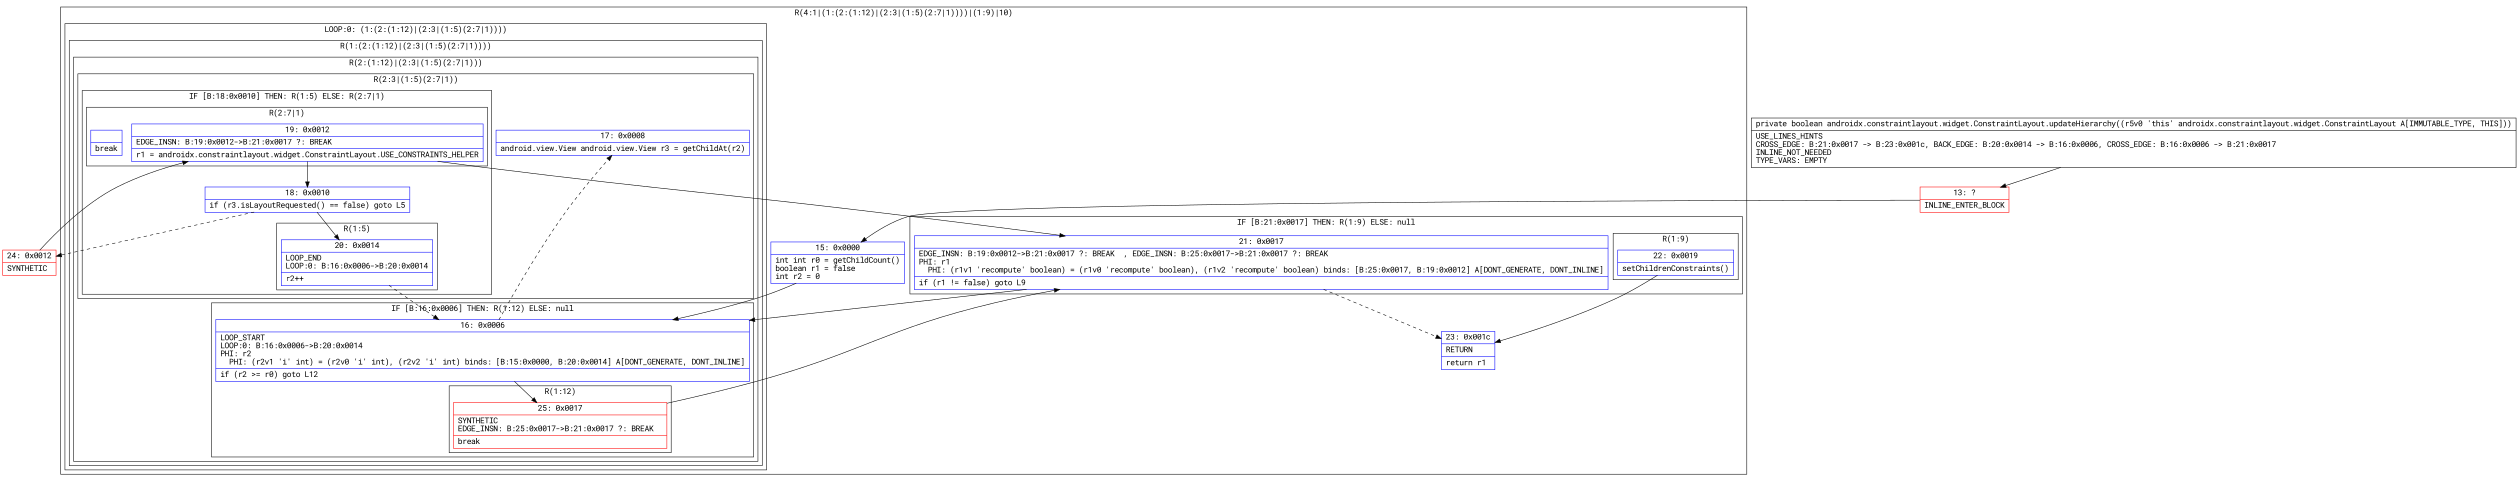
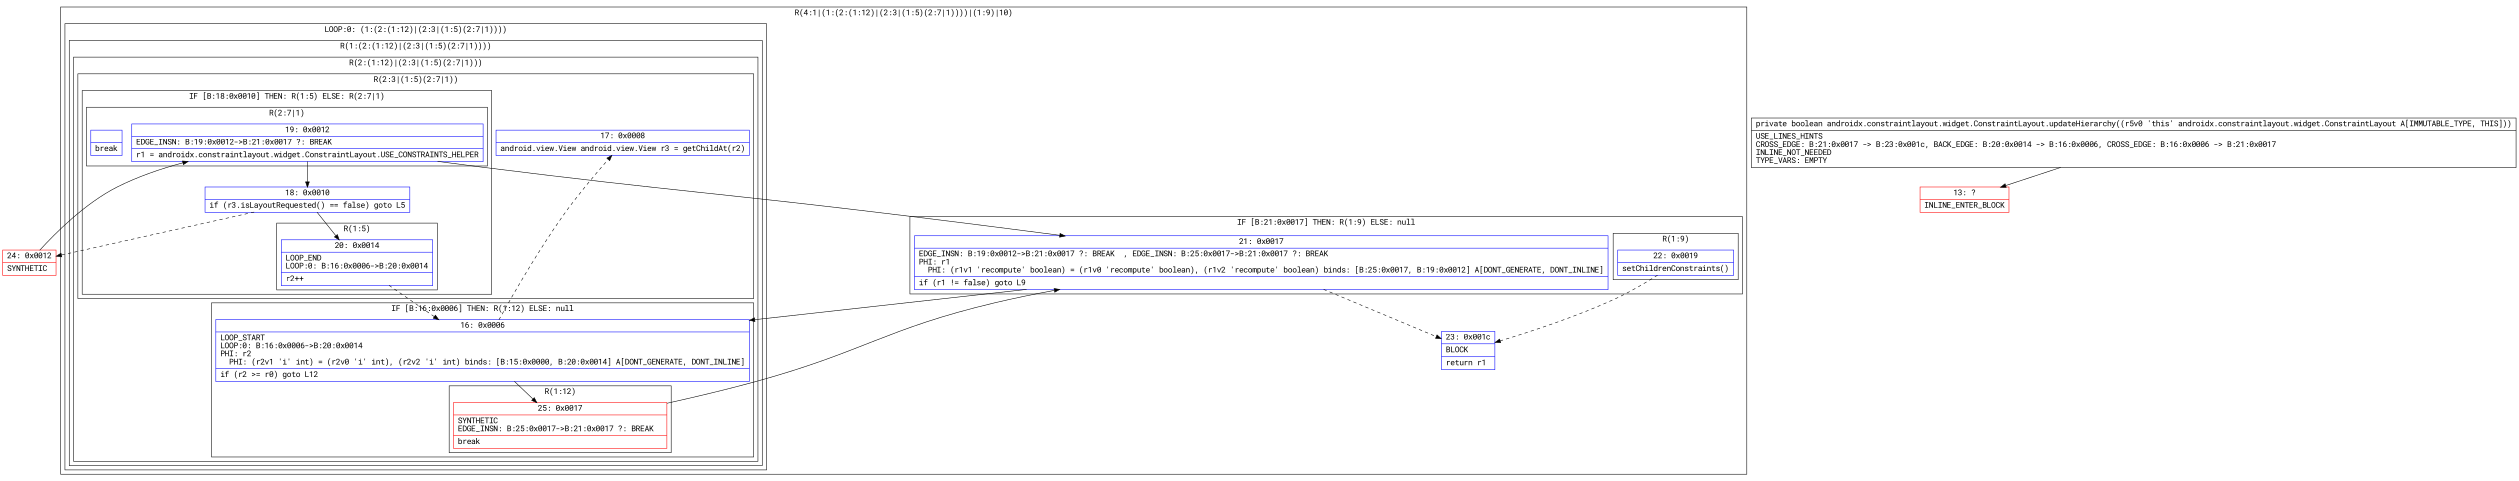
(838, 263) -> none
(1581, 313) -> (1581, 313)
(1459, 350) -> (1457, 350)
